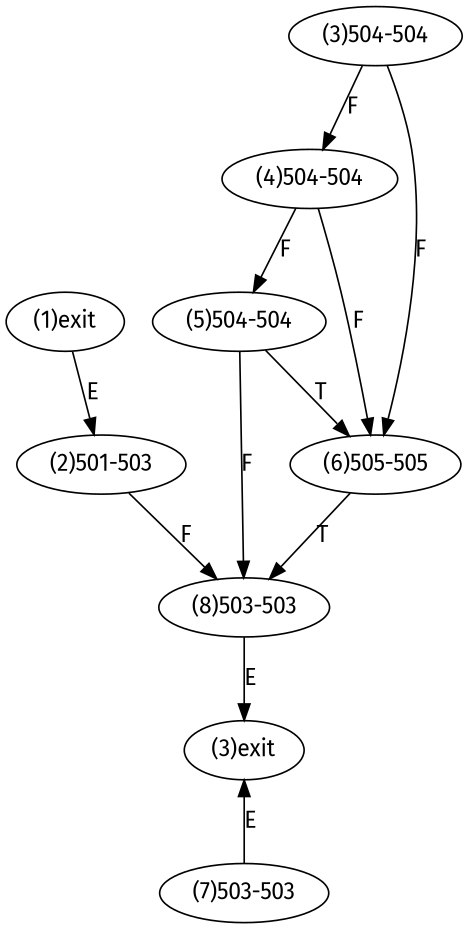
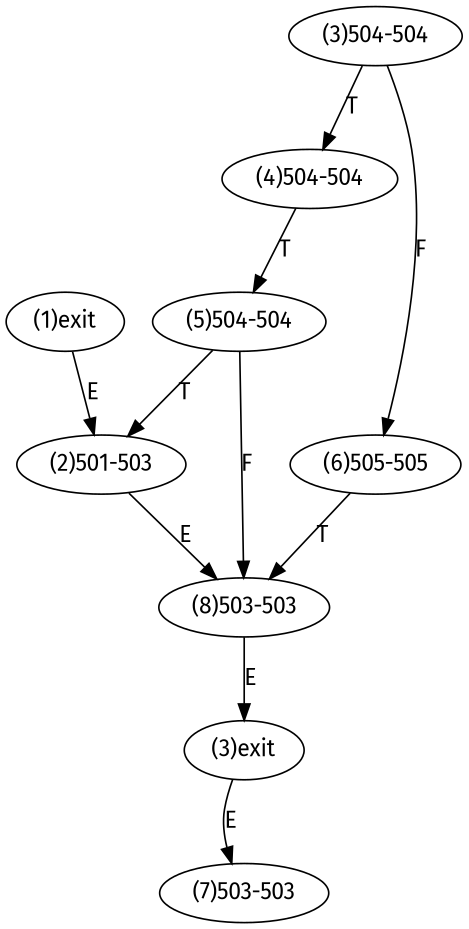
(353, 108) -> (353, 108)
(285, 250) -> (285, 250)
(346, 313) -> none
(301, 387) -> (176, 387)
(186, 536) -> (186, 536)
(244, 830) -> (224, 813)
